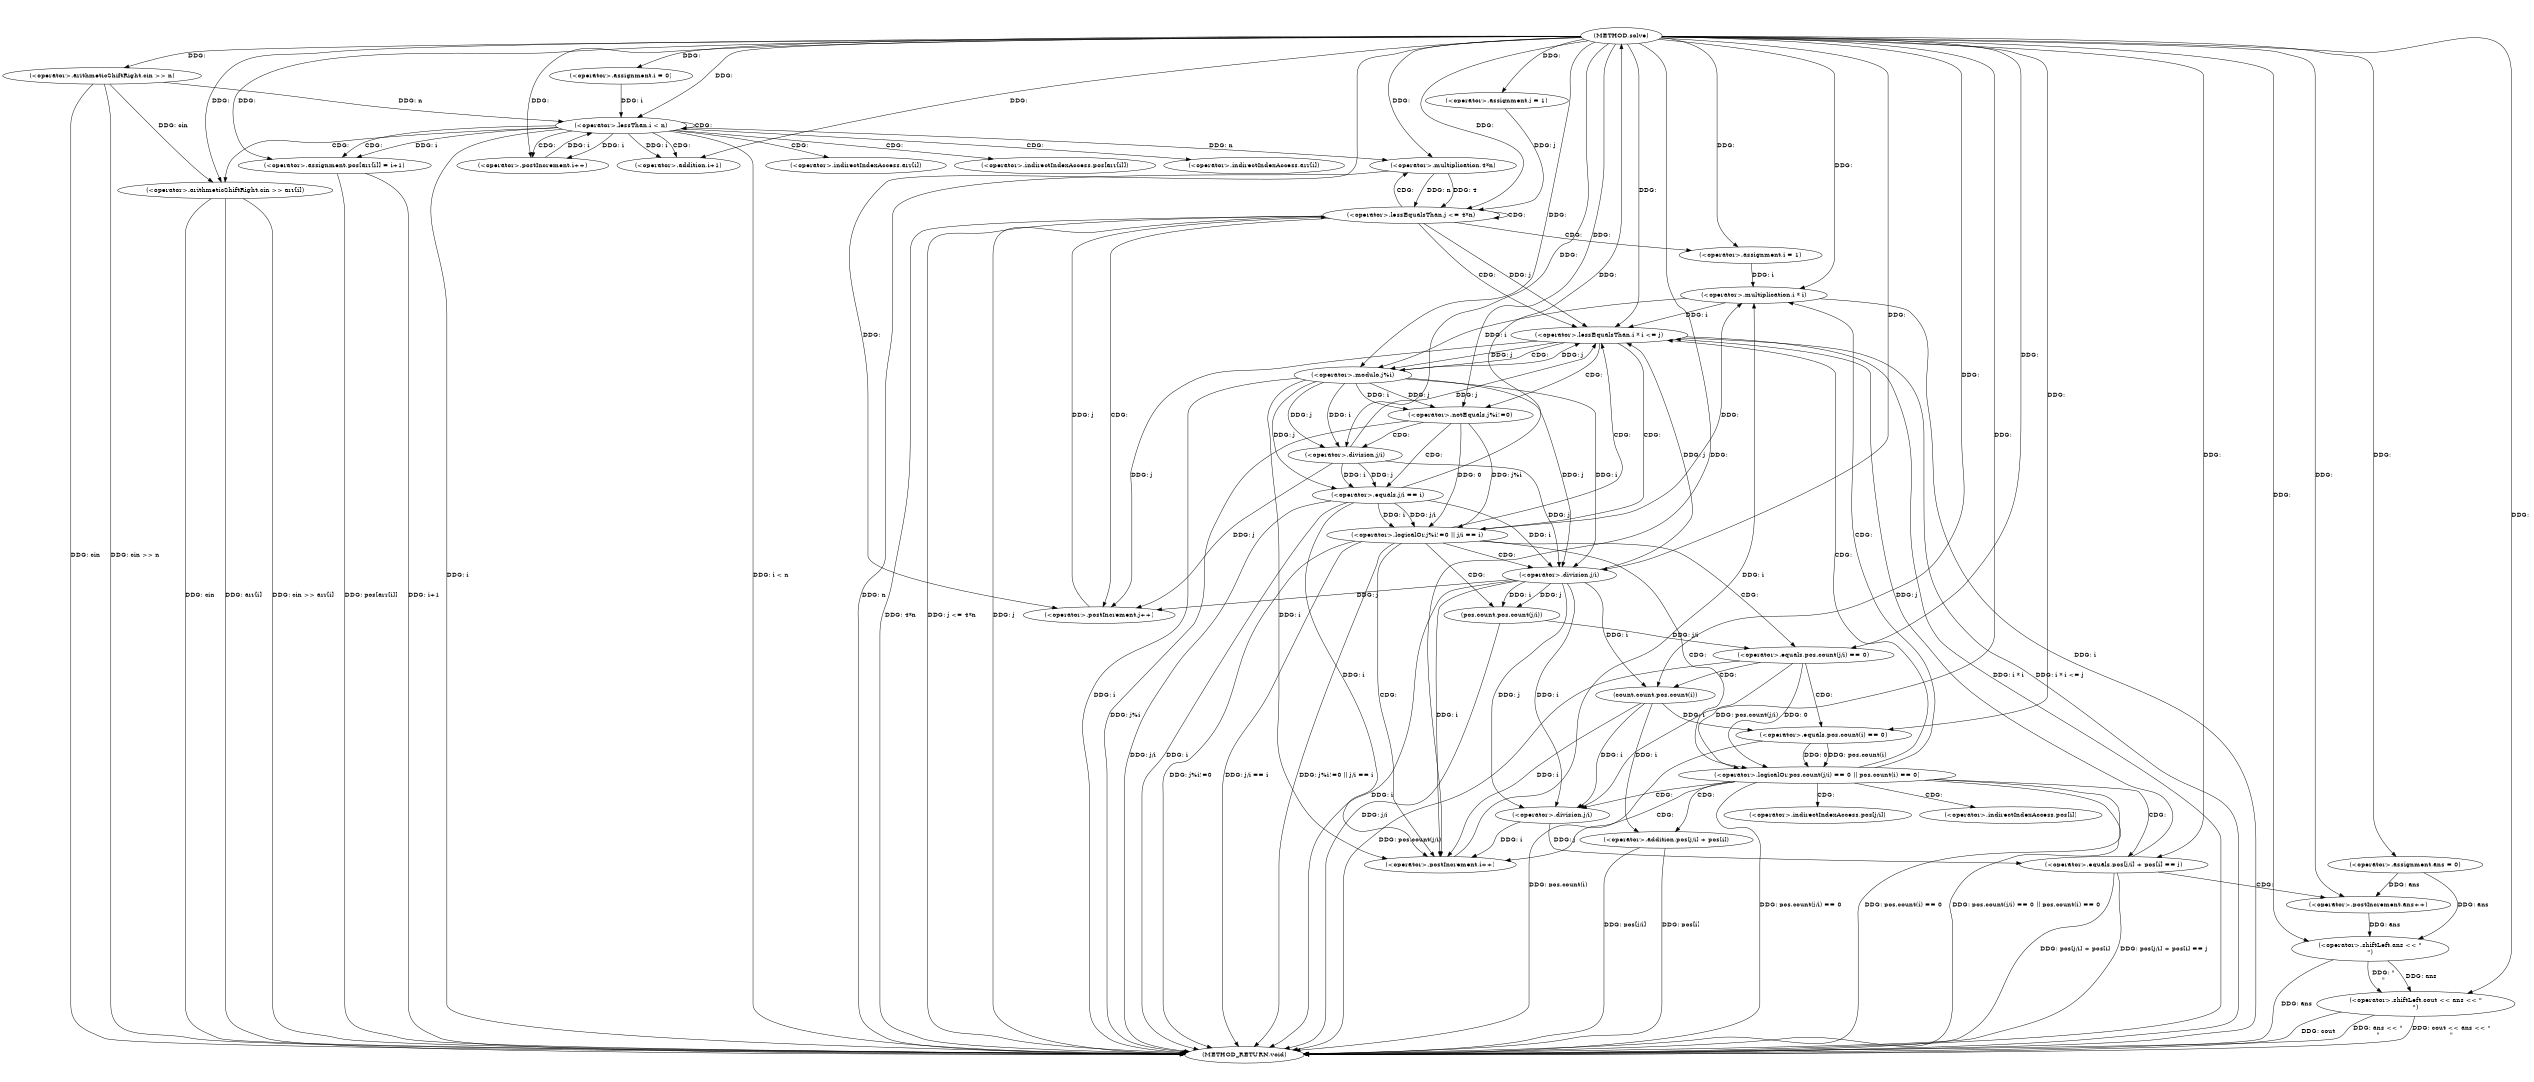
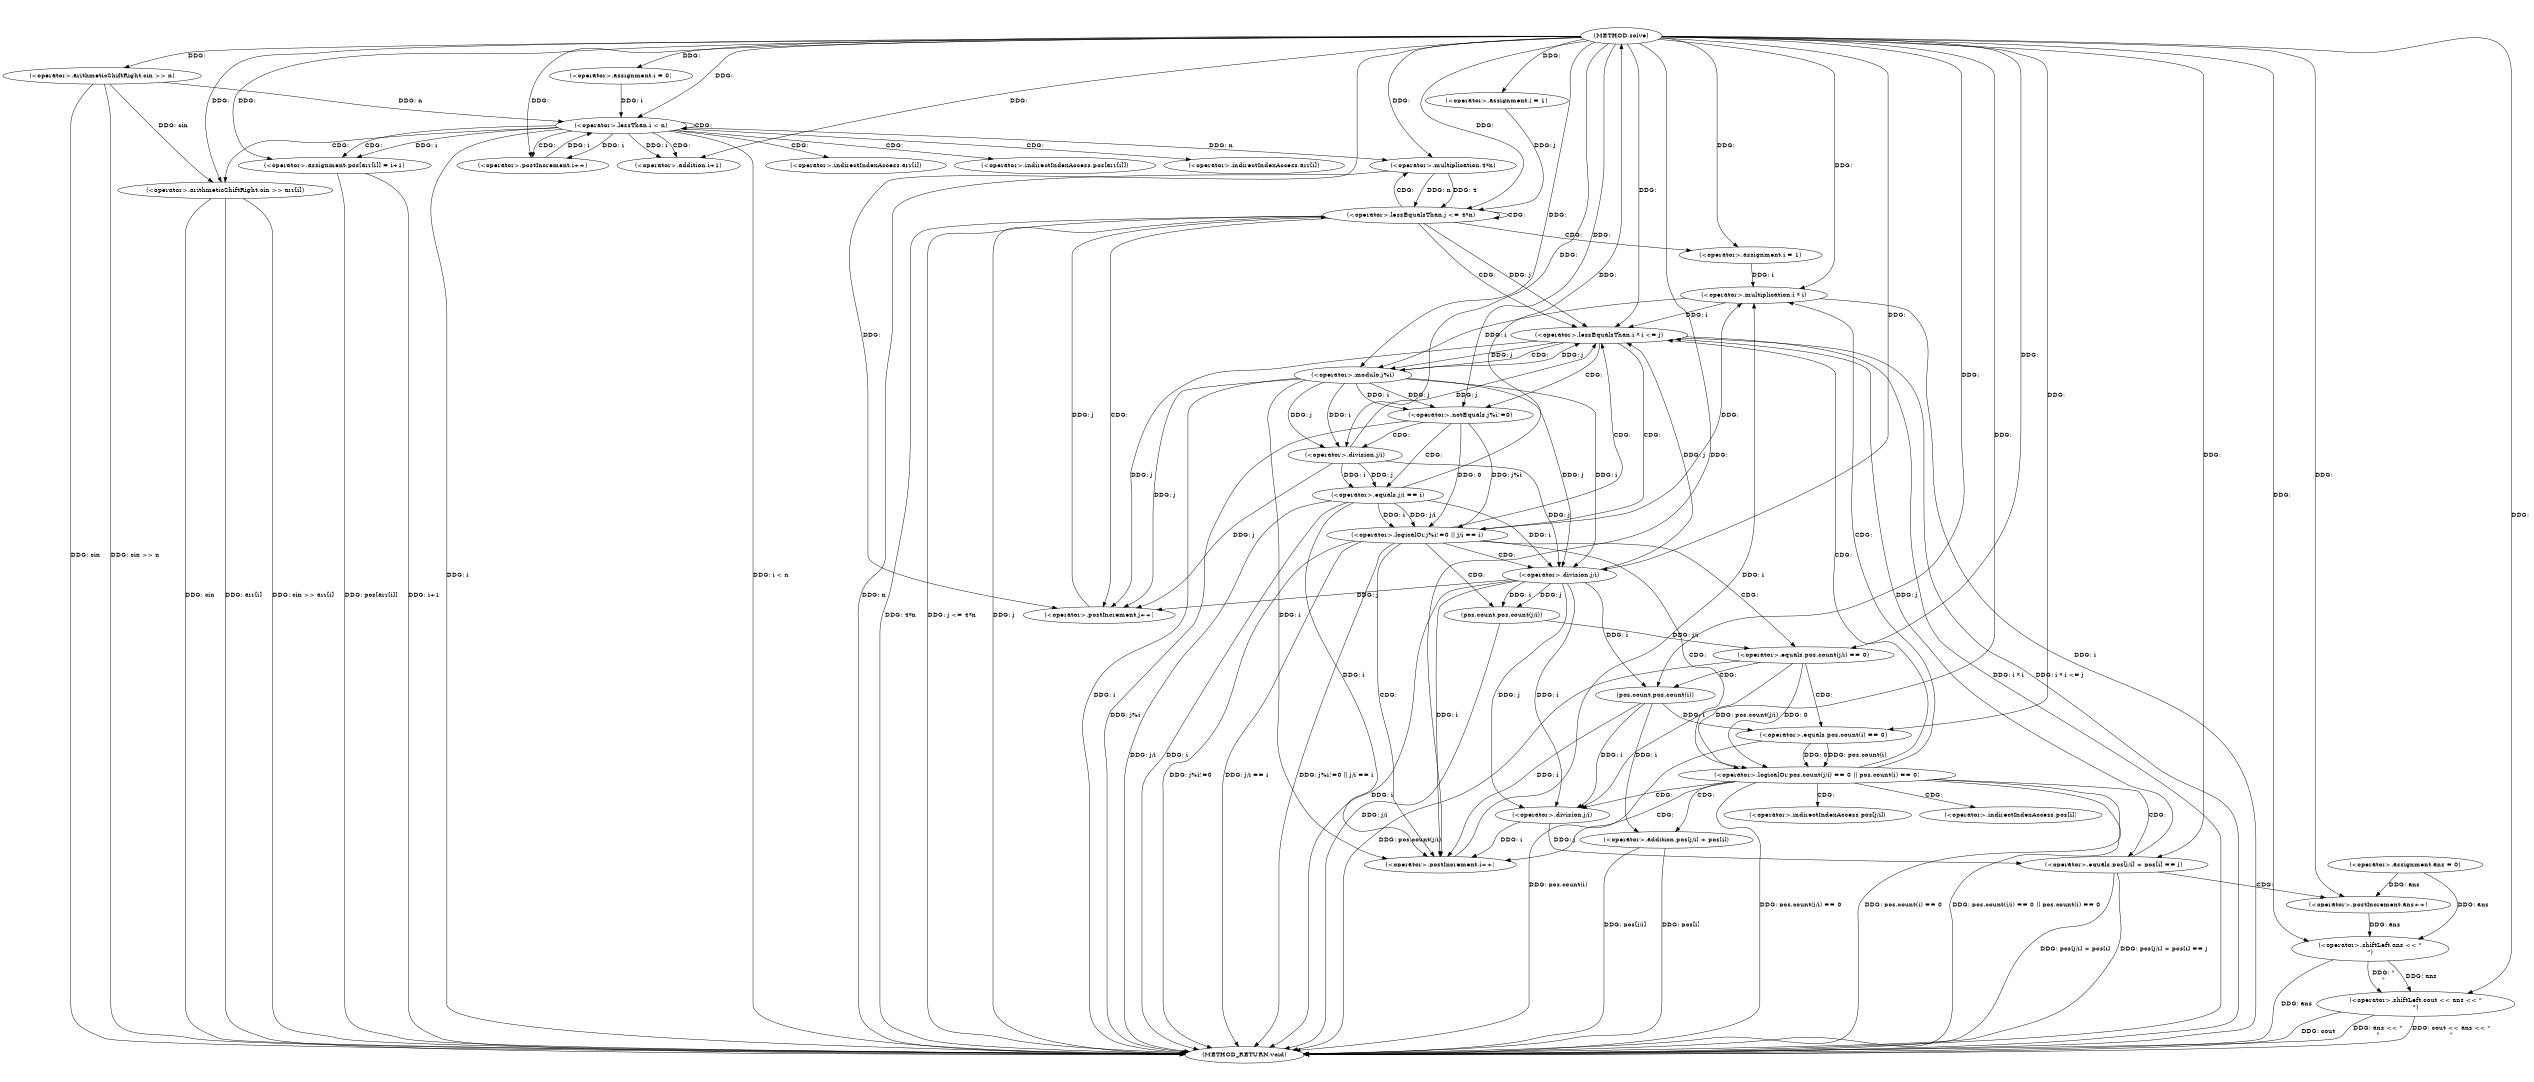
(2374, 105) -> none
(1274, 440) -> (1161, 442)
(1655, 695) -> (1655, 695)
